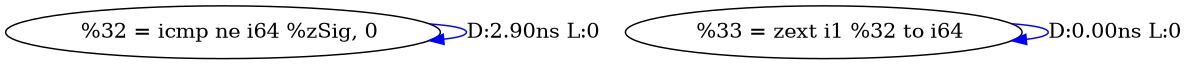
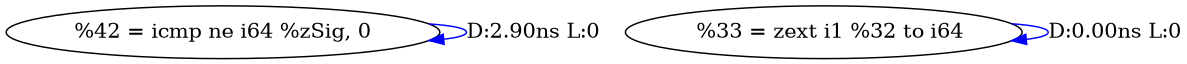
(223, 32) -> (223, 32)
